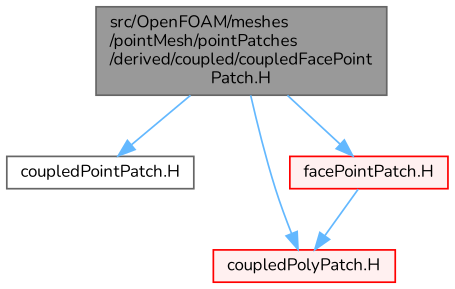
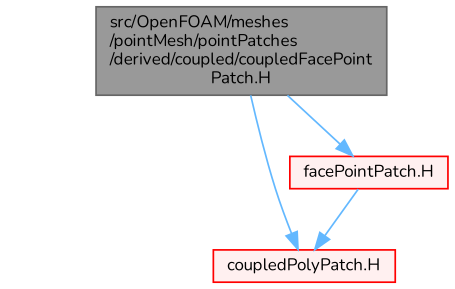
(100, 173) -> none
